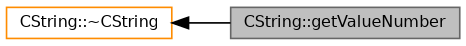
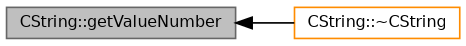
(210, 23) -> (273, 23)
